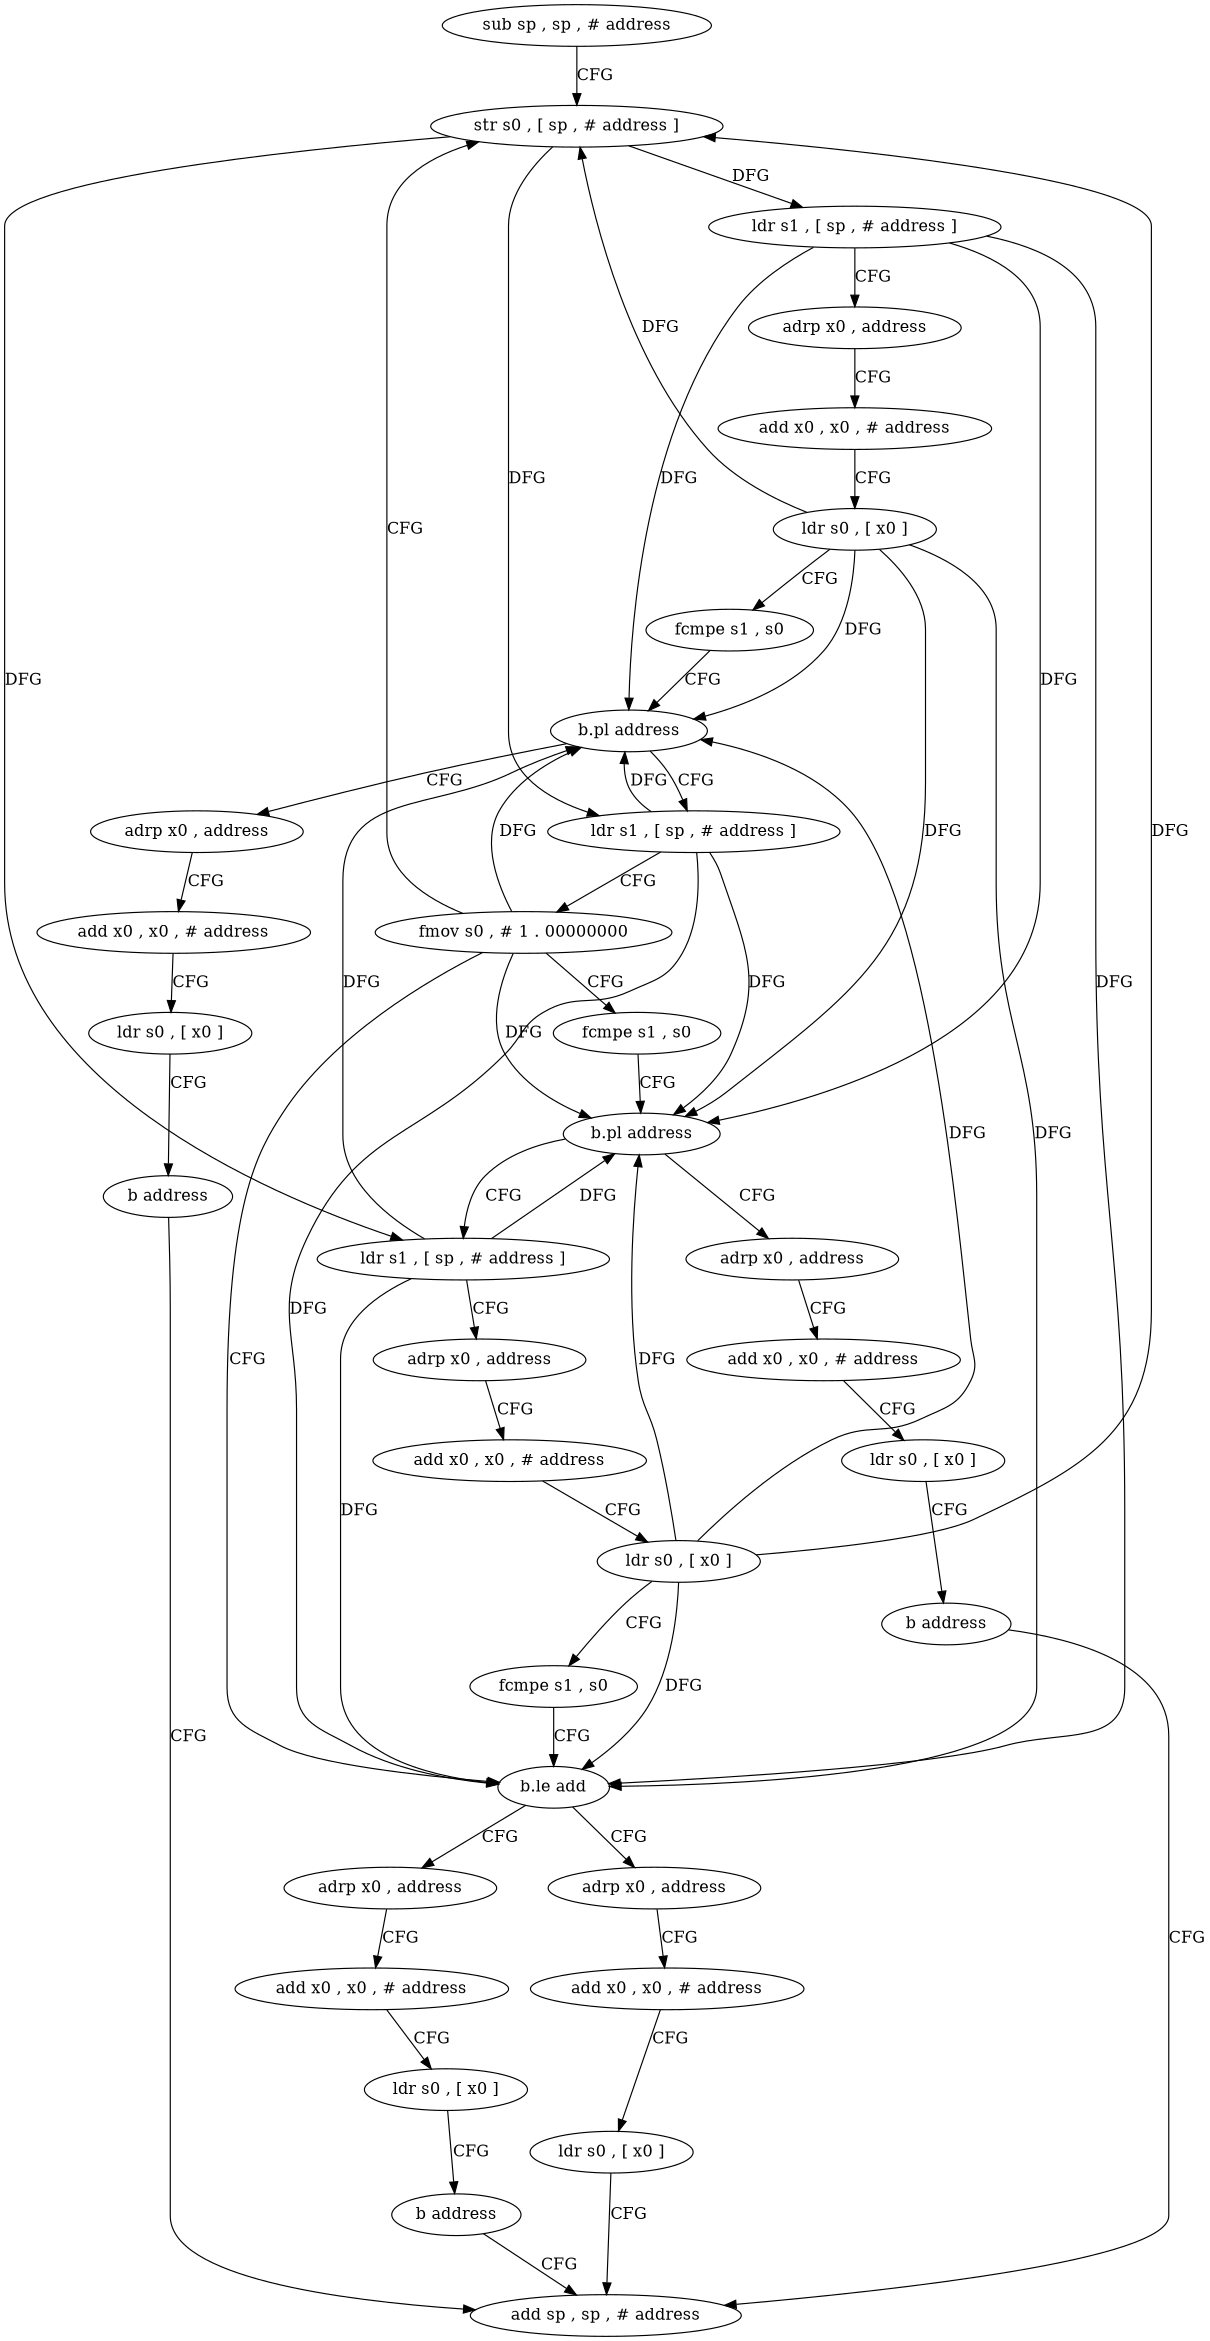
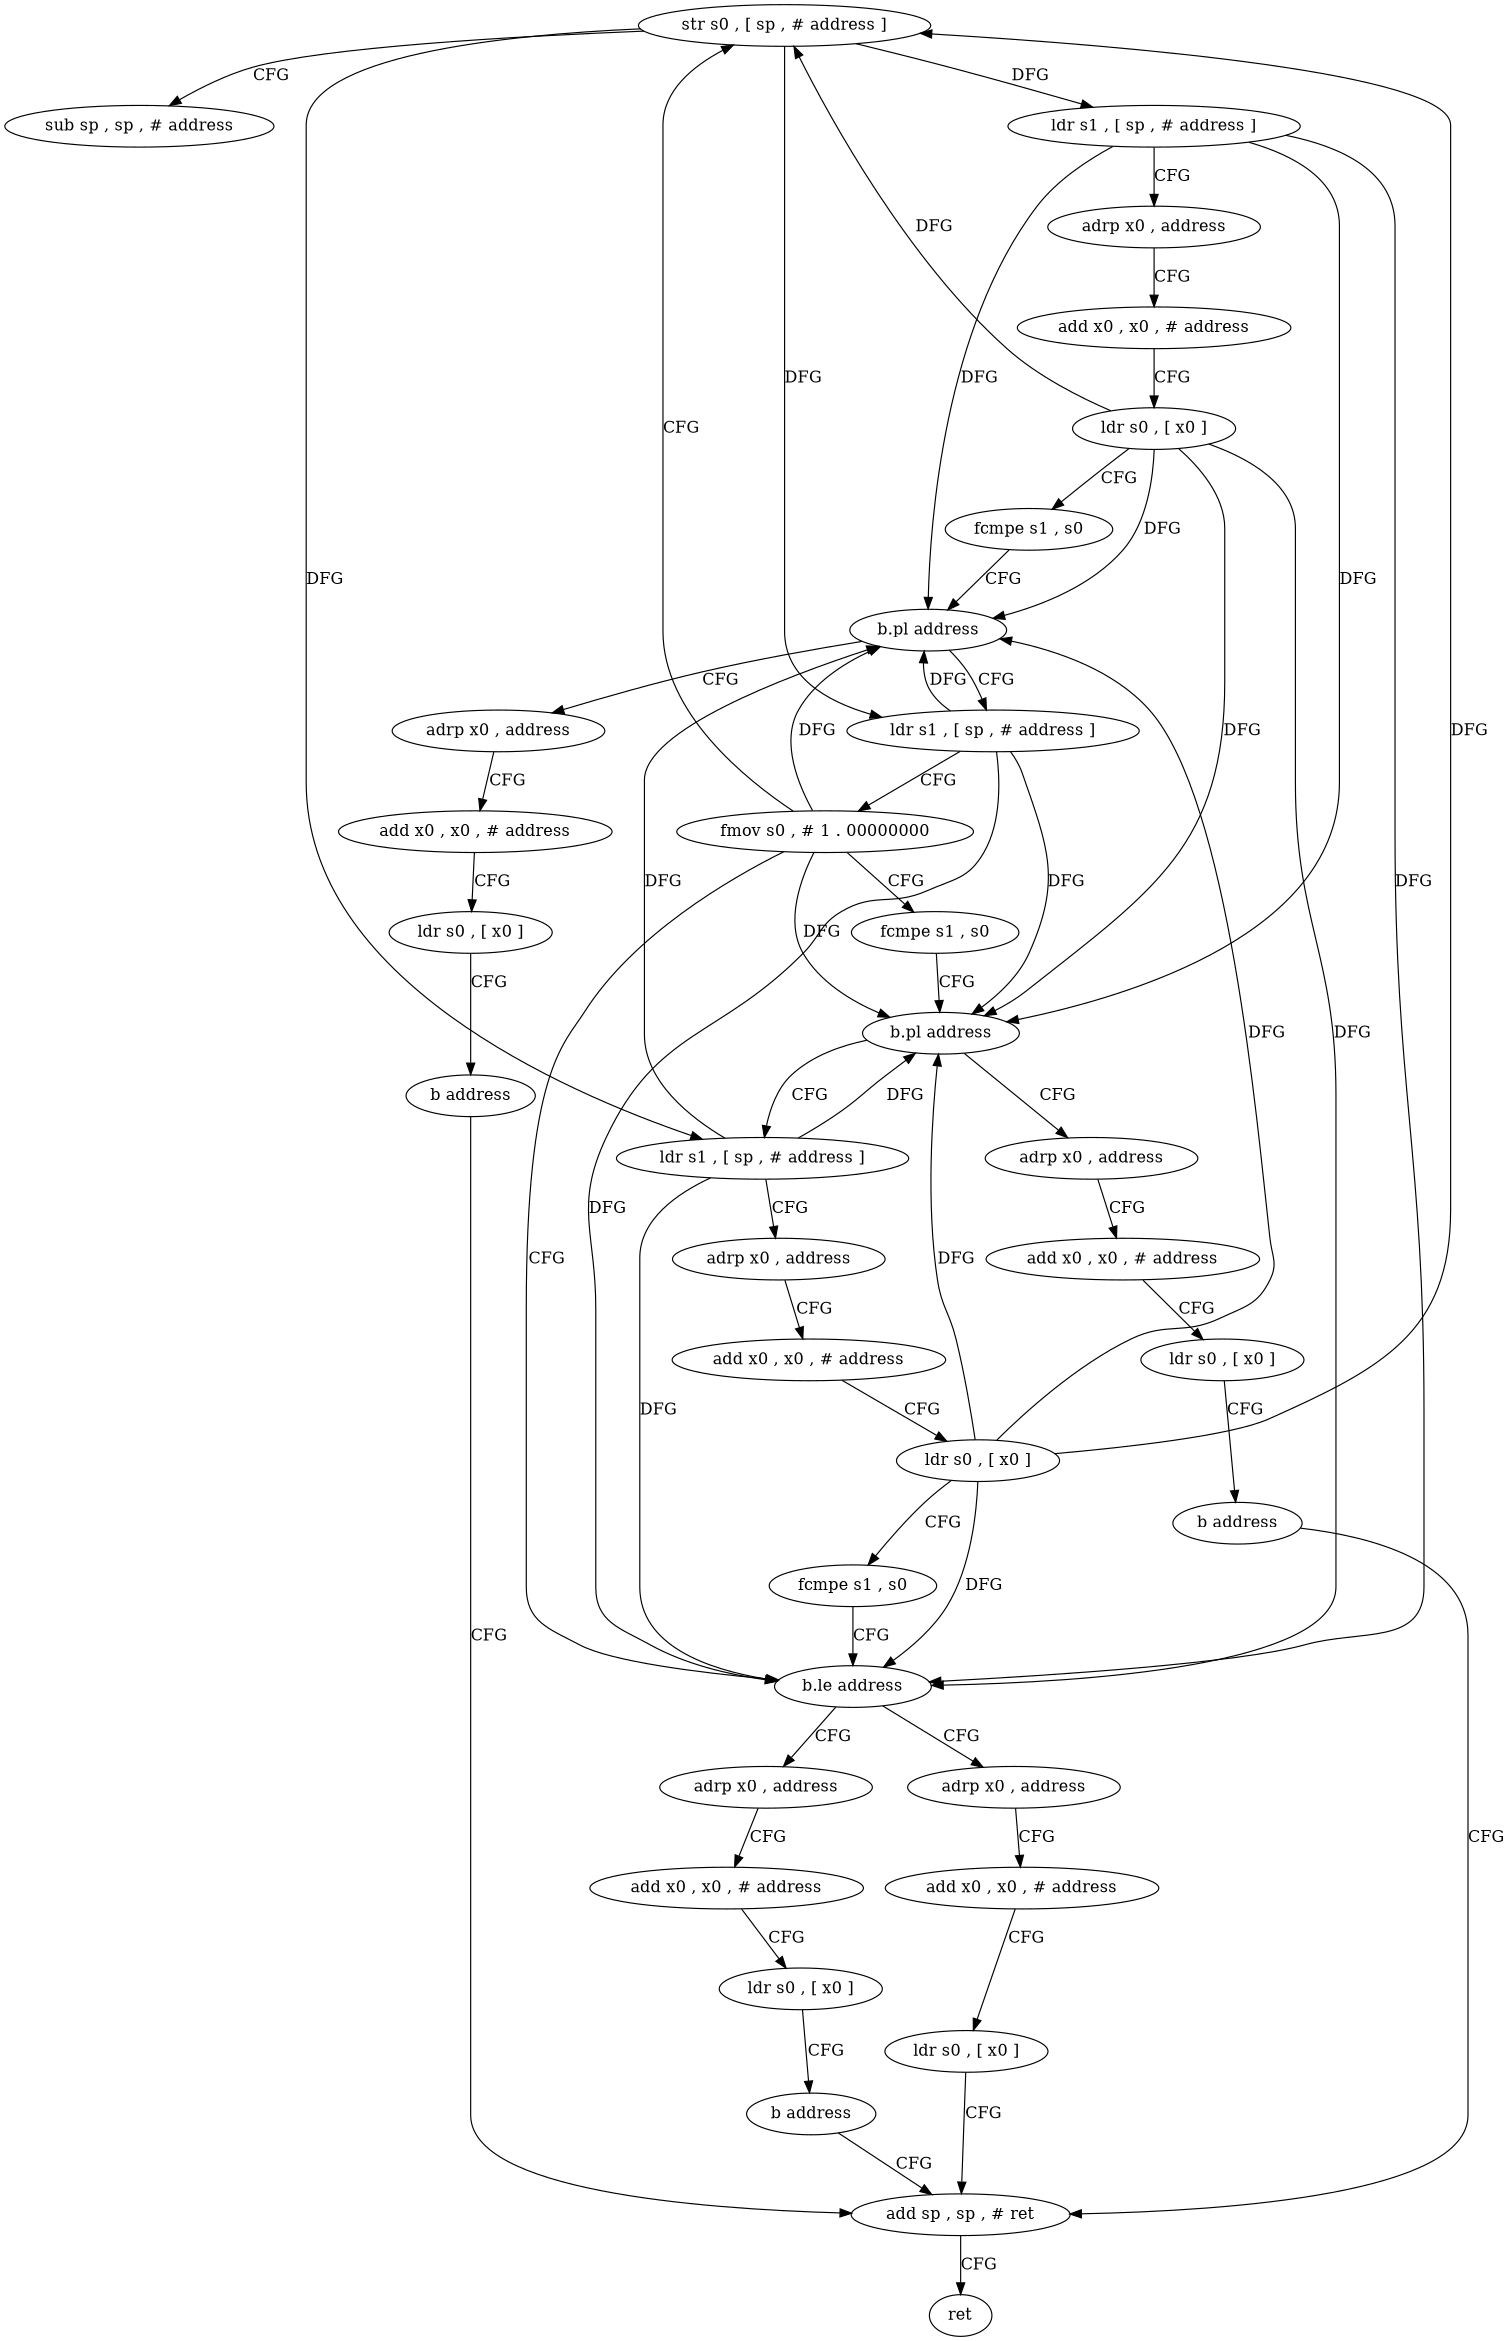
(577, 70) -> (408, 45)
(554, 1787) -> (853, 1687)
(606, 2316) -> (961, 2215)
none -> (961, 2316)
